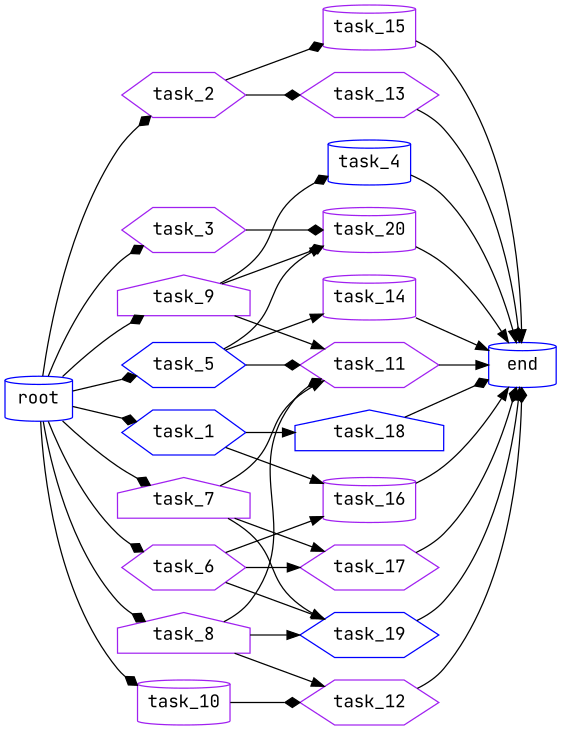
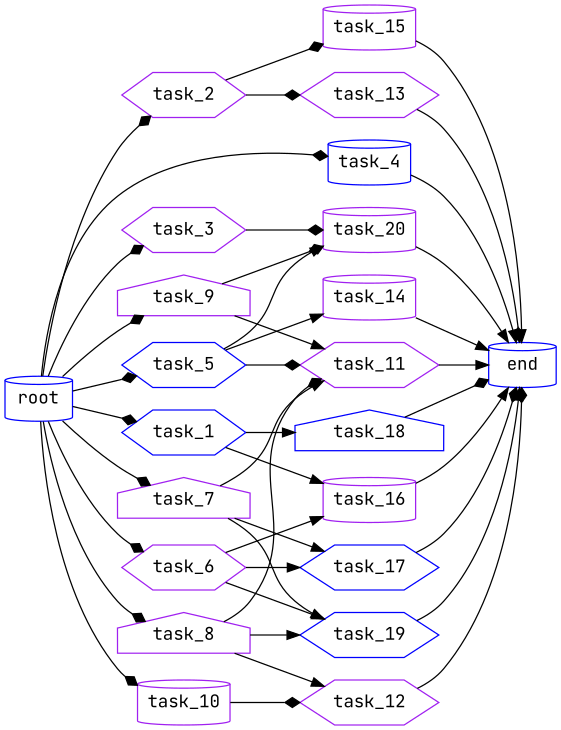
(268, 239) -> (119, 195)
(369, 568) -> (369, 568)
